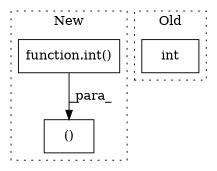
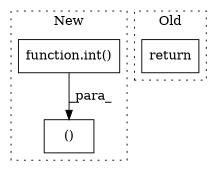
(170, 56) -> (170, 56)
